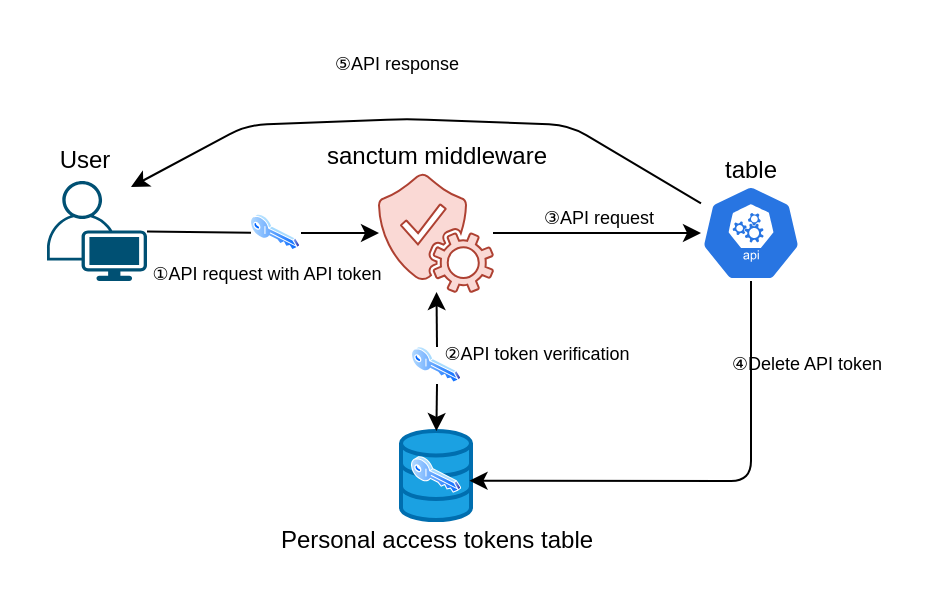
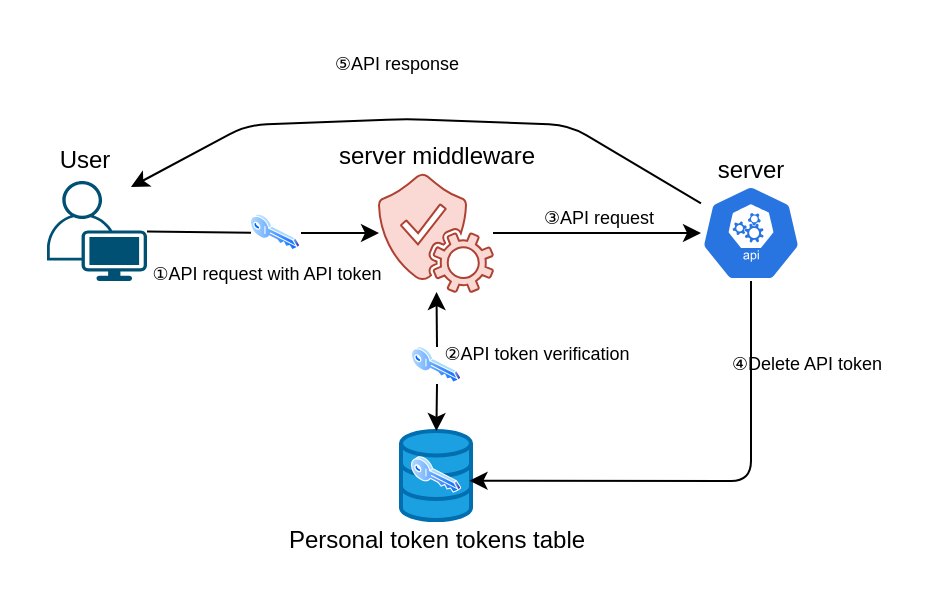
(438, 157) -> (438, 157)
(752, 171) -> (752, 171)
(438, 541) -> (438, 541)
